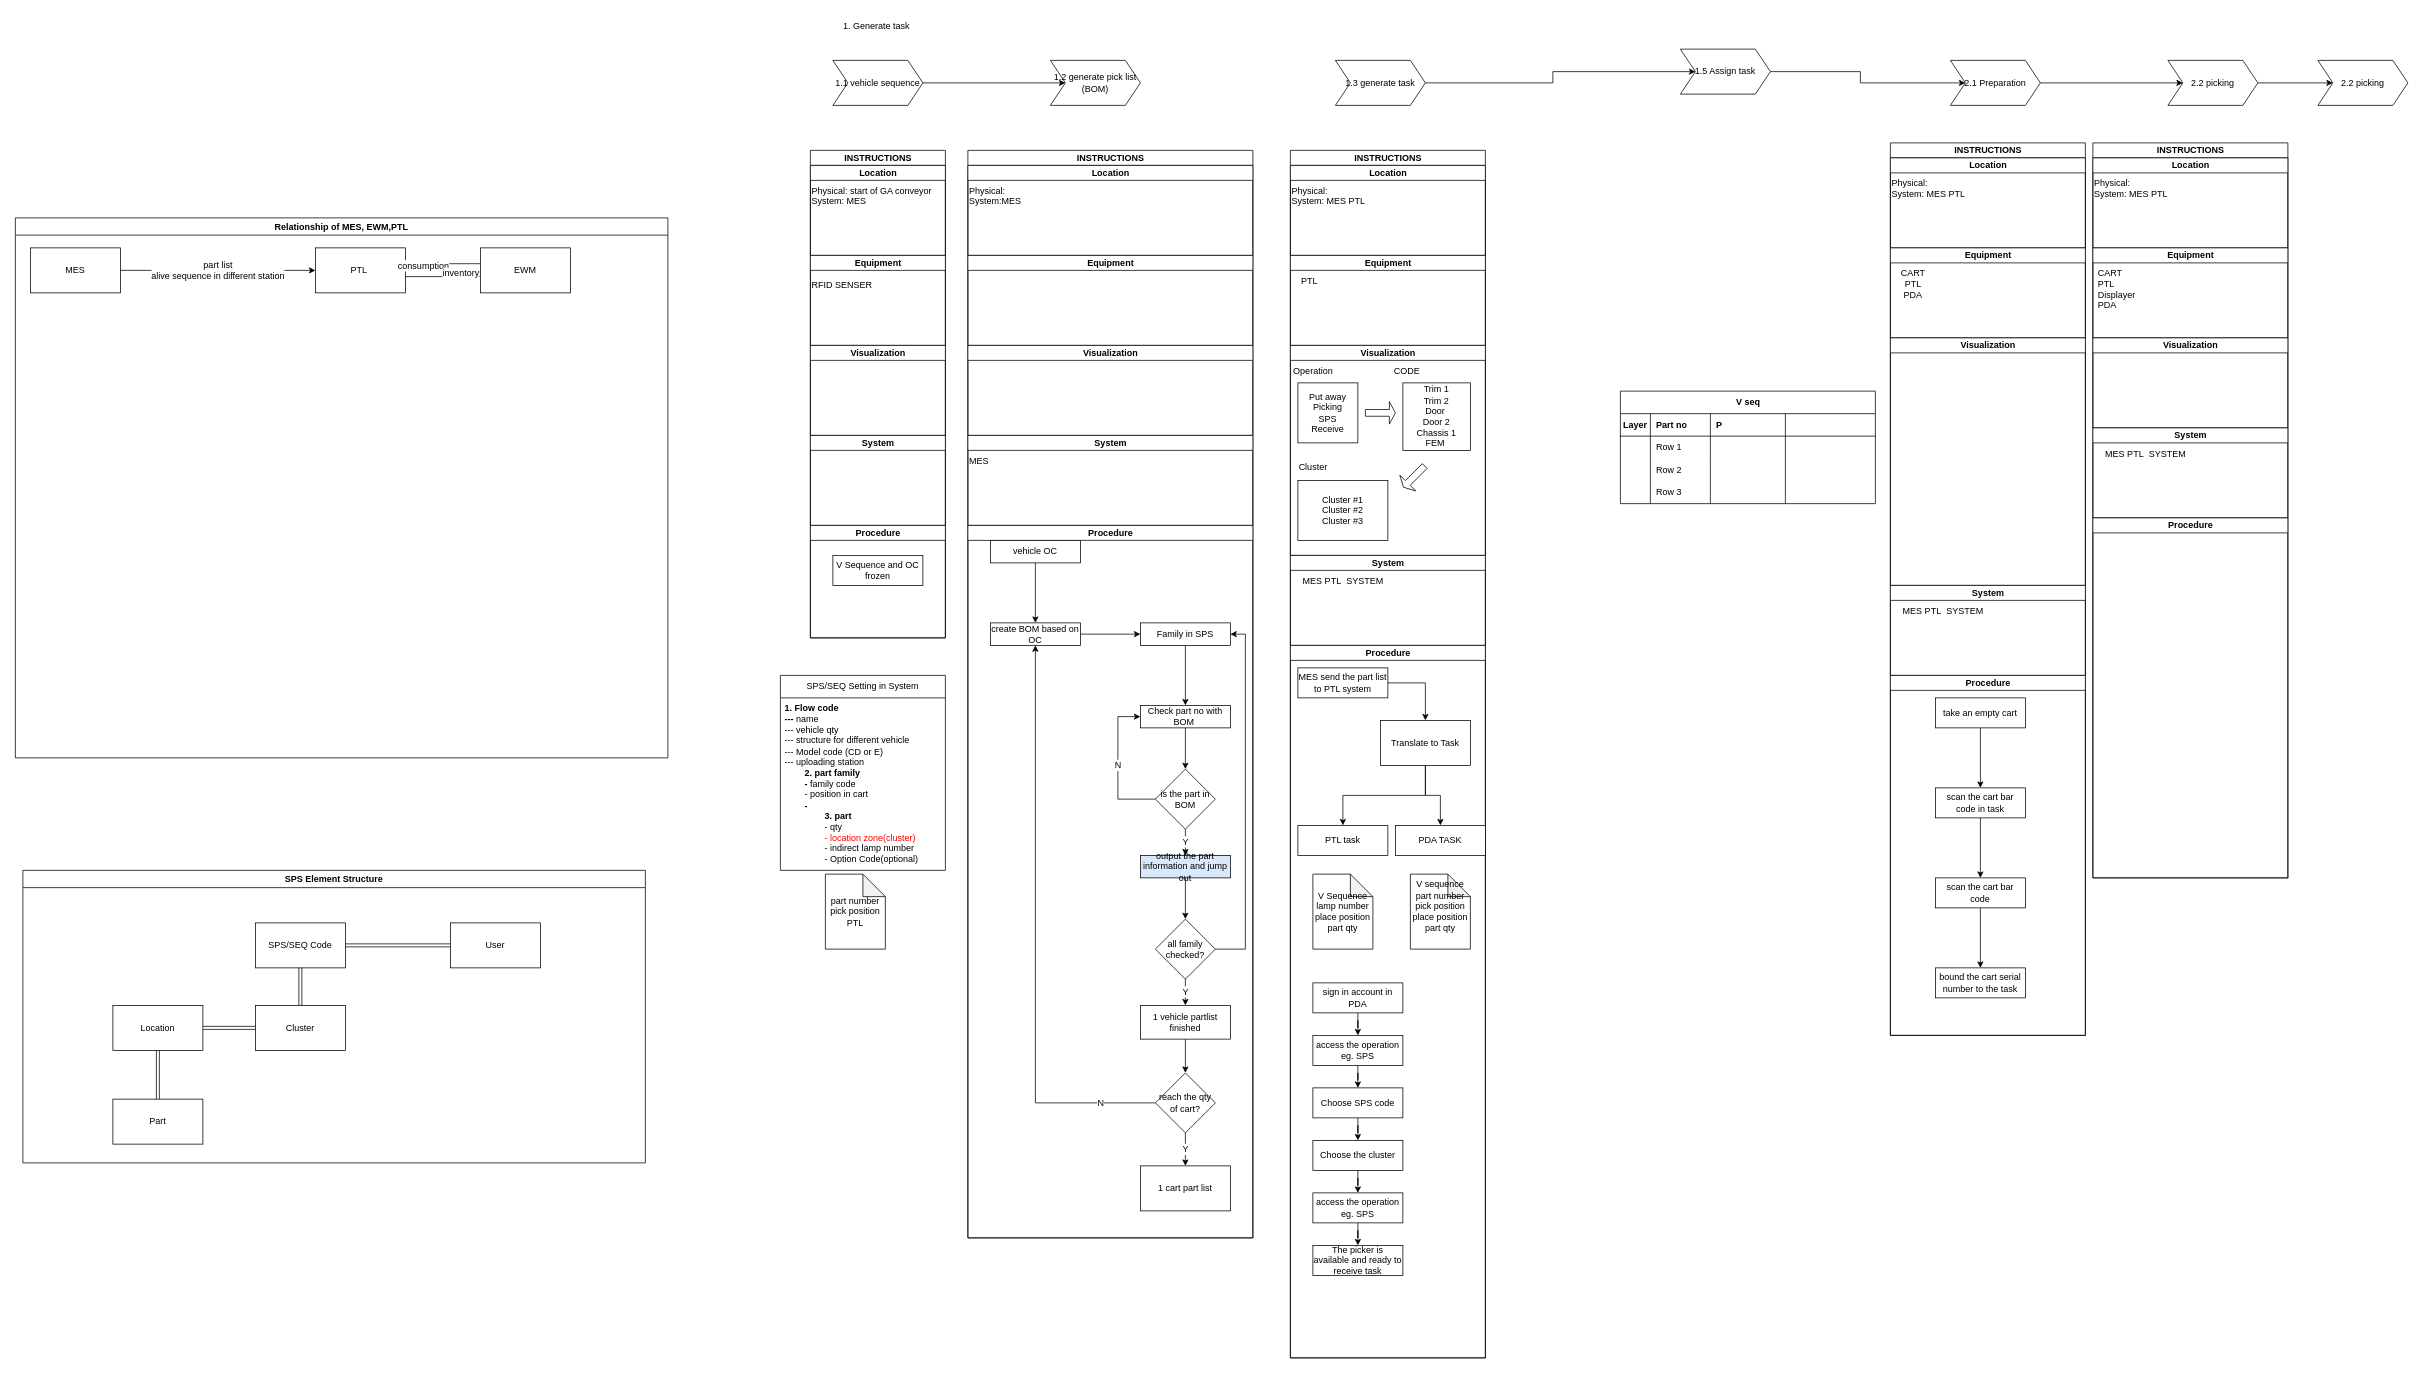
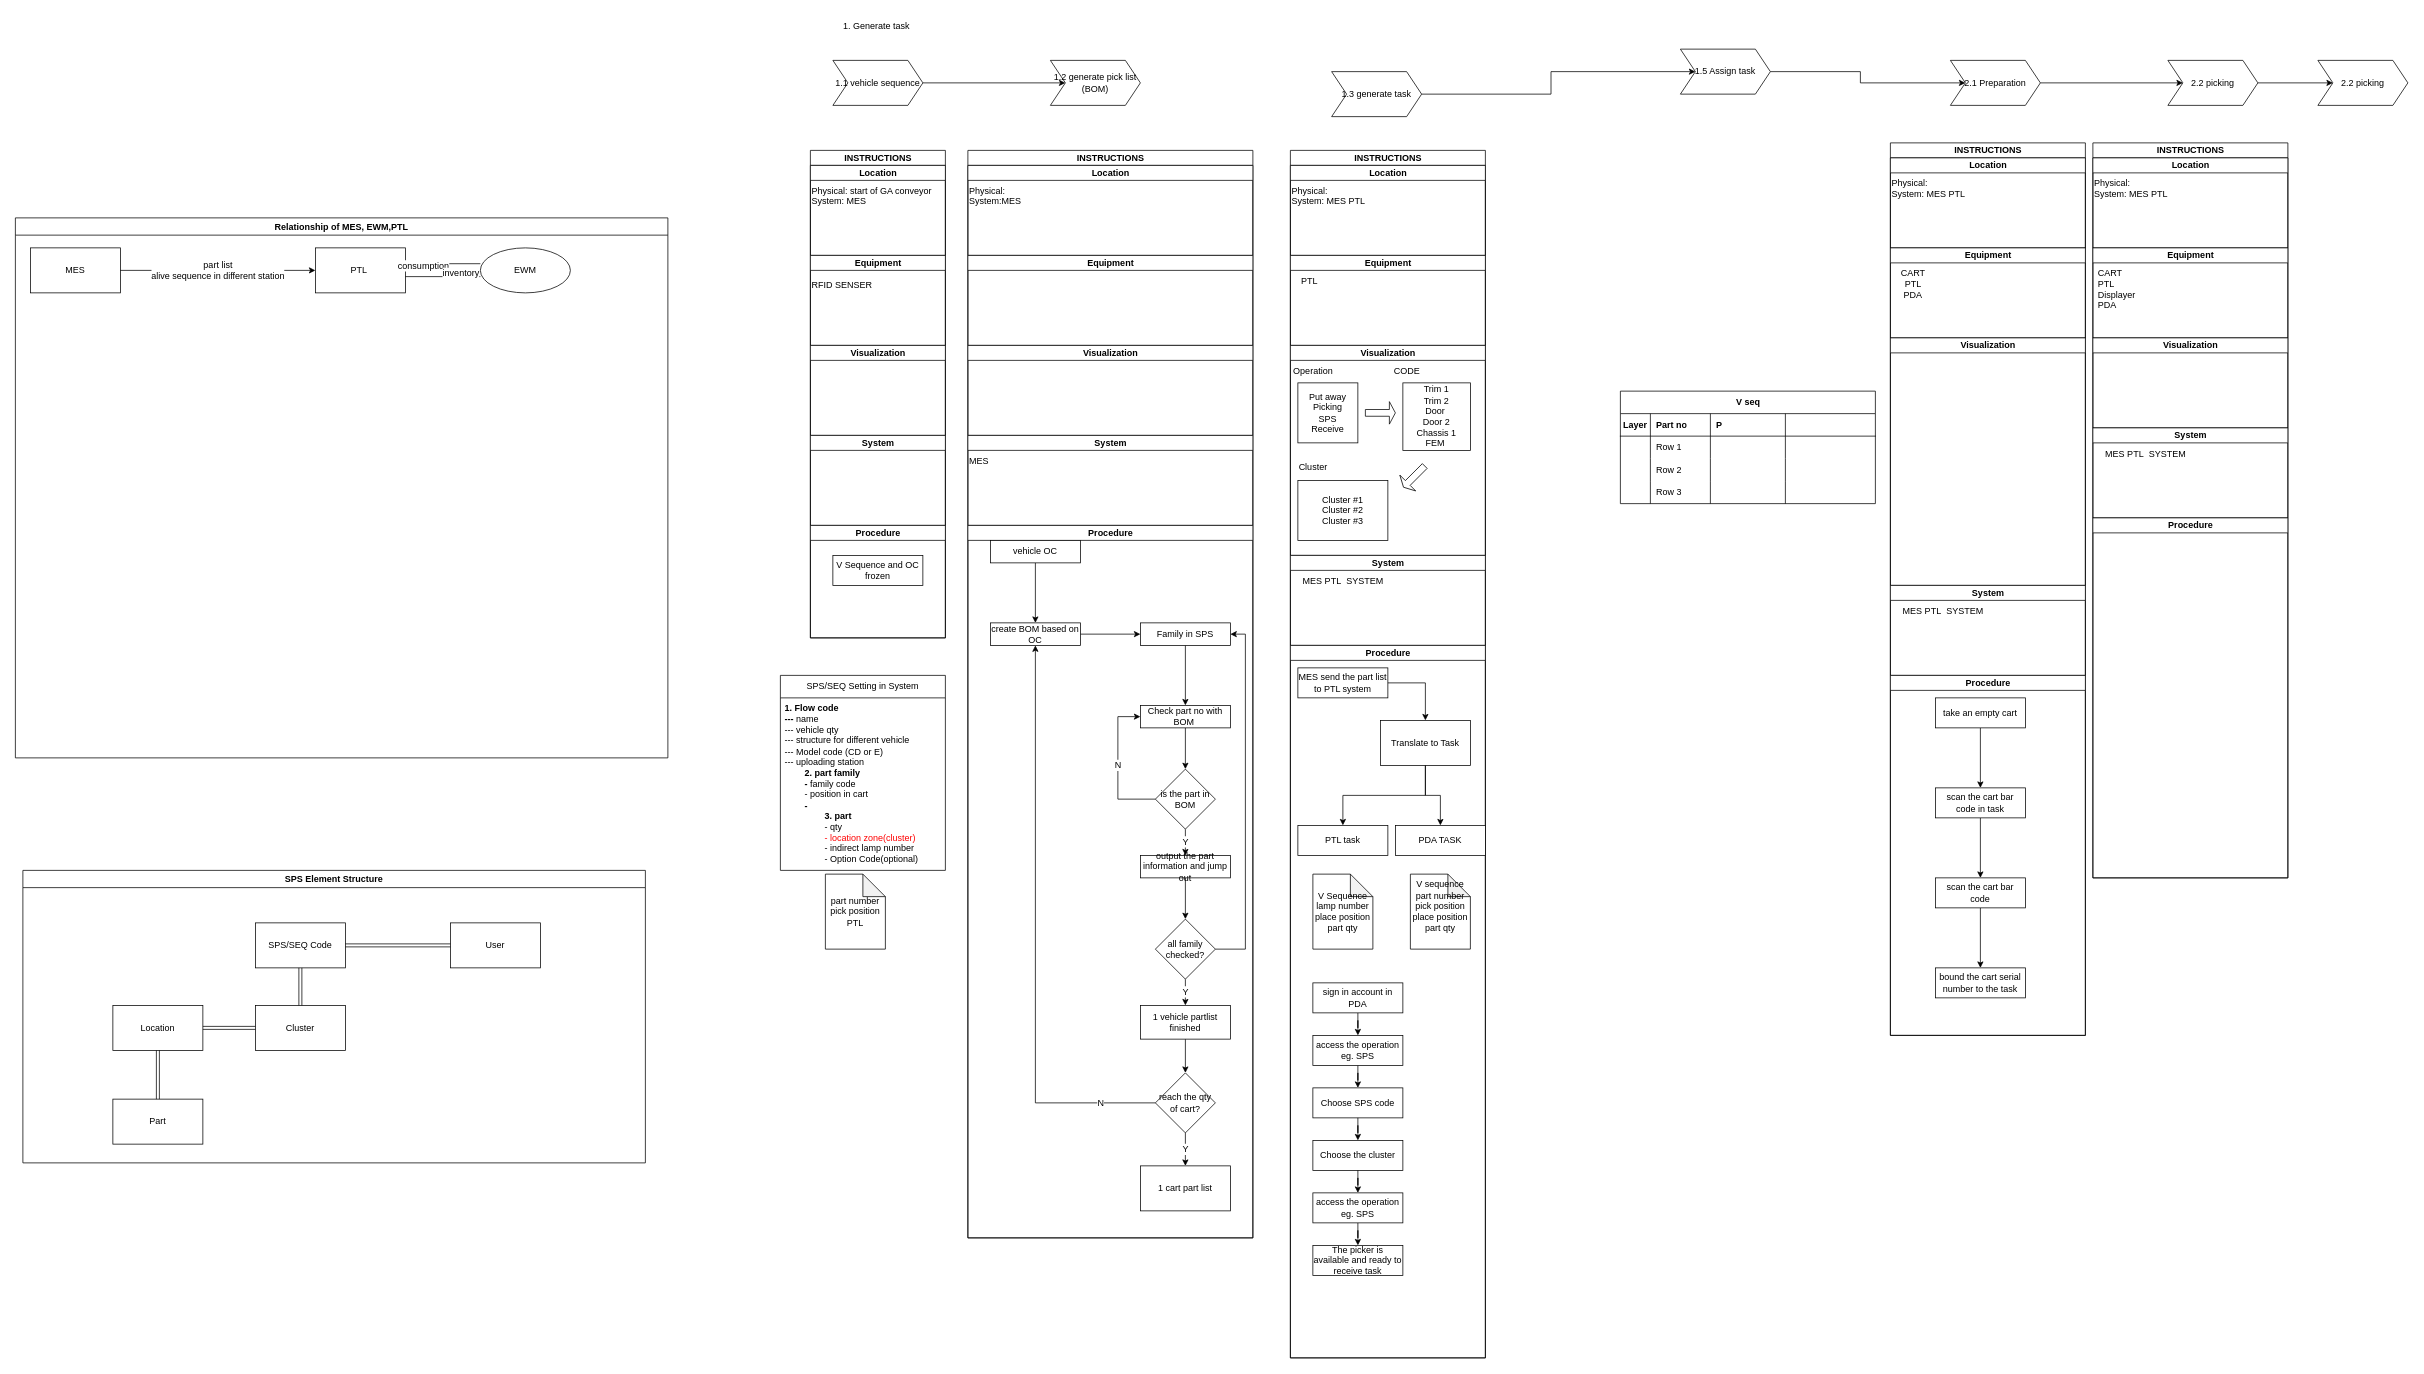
(1380, 83) -> (1377, 94)
(525, 270) -> (525, 270)
(1185, 867) -> (1185, 867)
